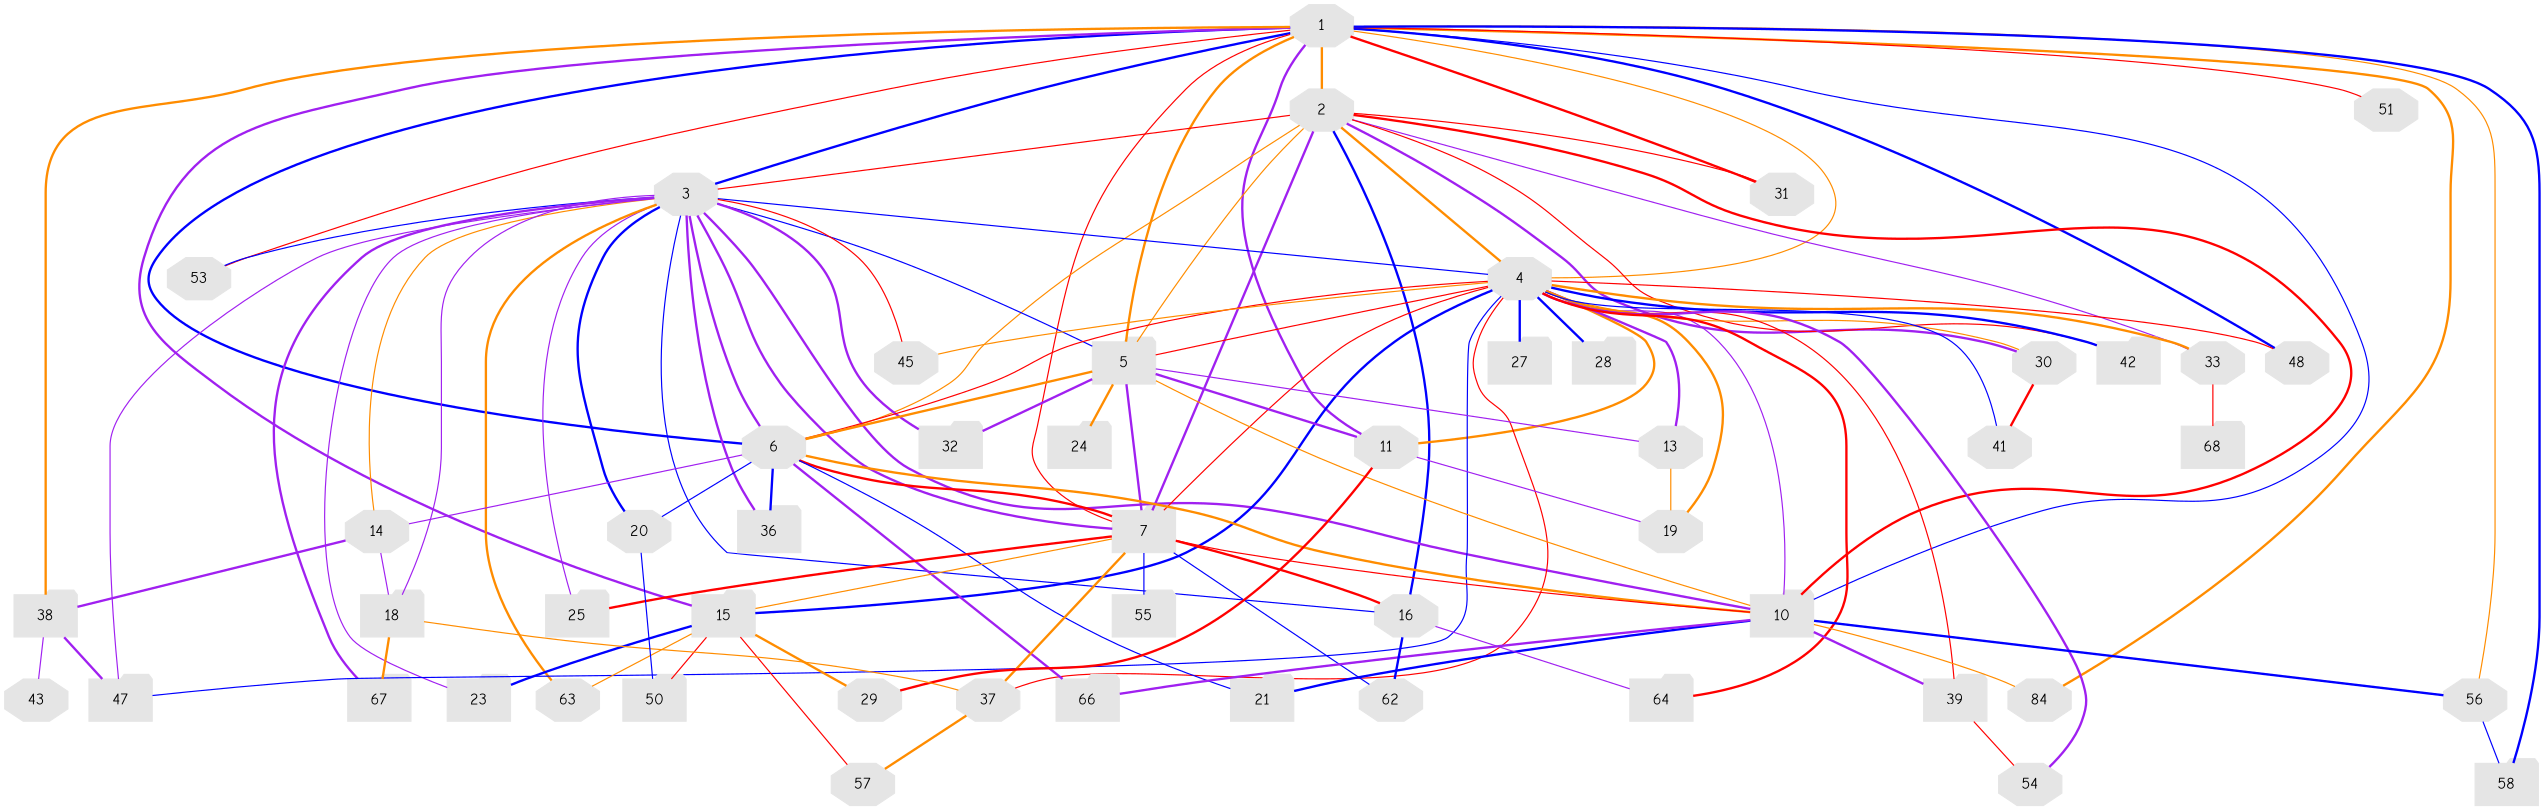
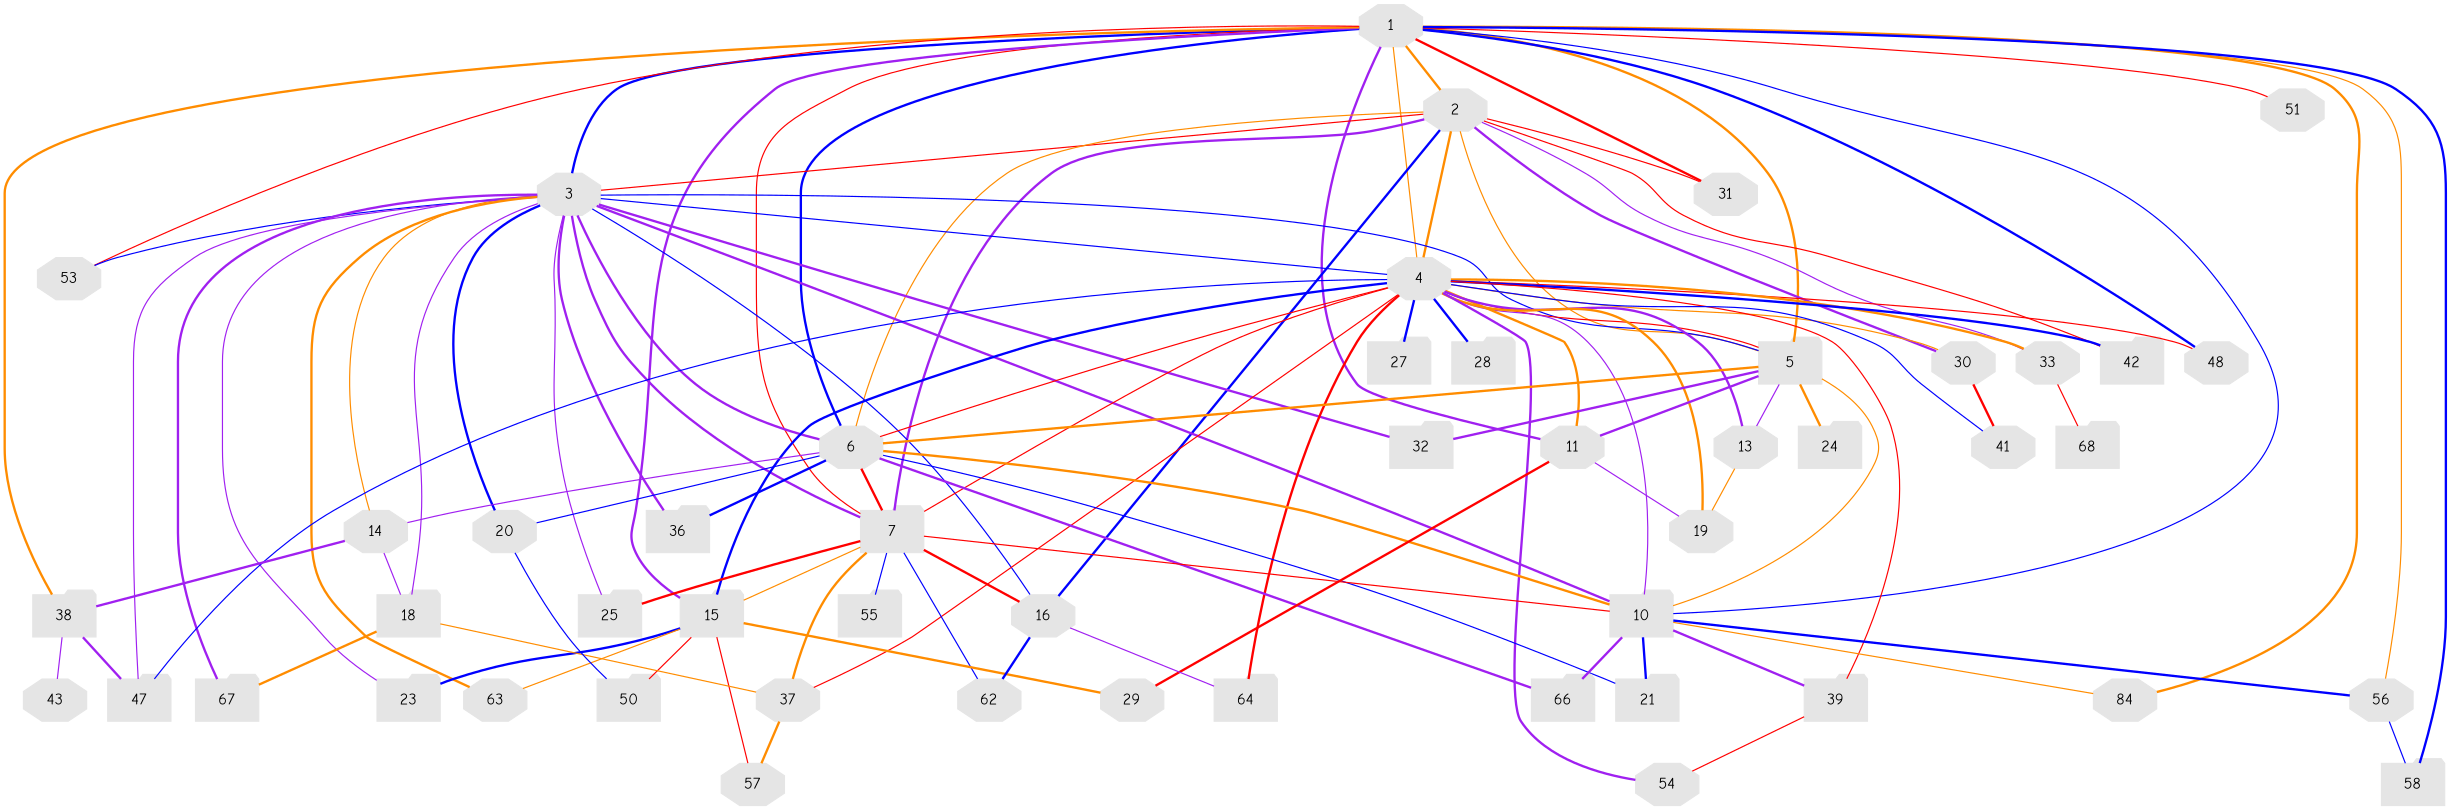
(2187, 238) -> none
(906, 363) -> none
(1134, 447) -> none
